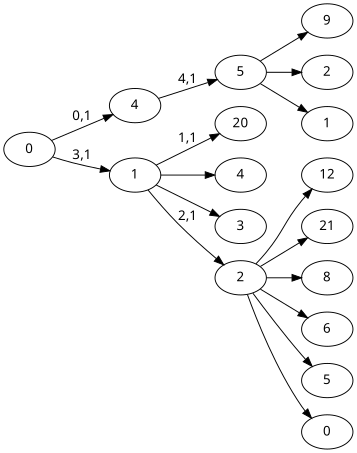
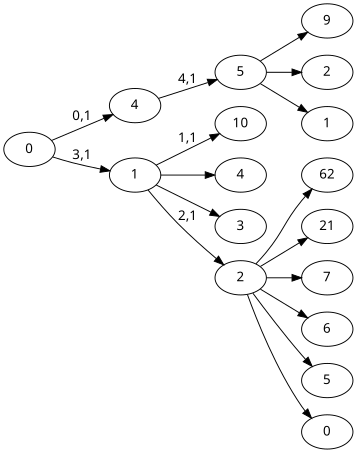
(241, 124) -> (241, 124)
(327, 175) -> (327, 175)
(327, 278) -> (327, 278)
